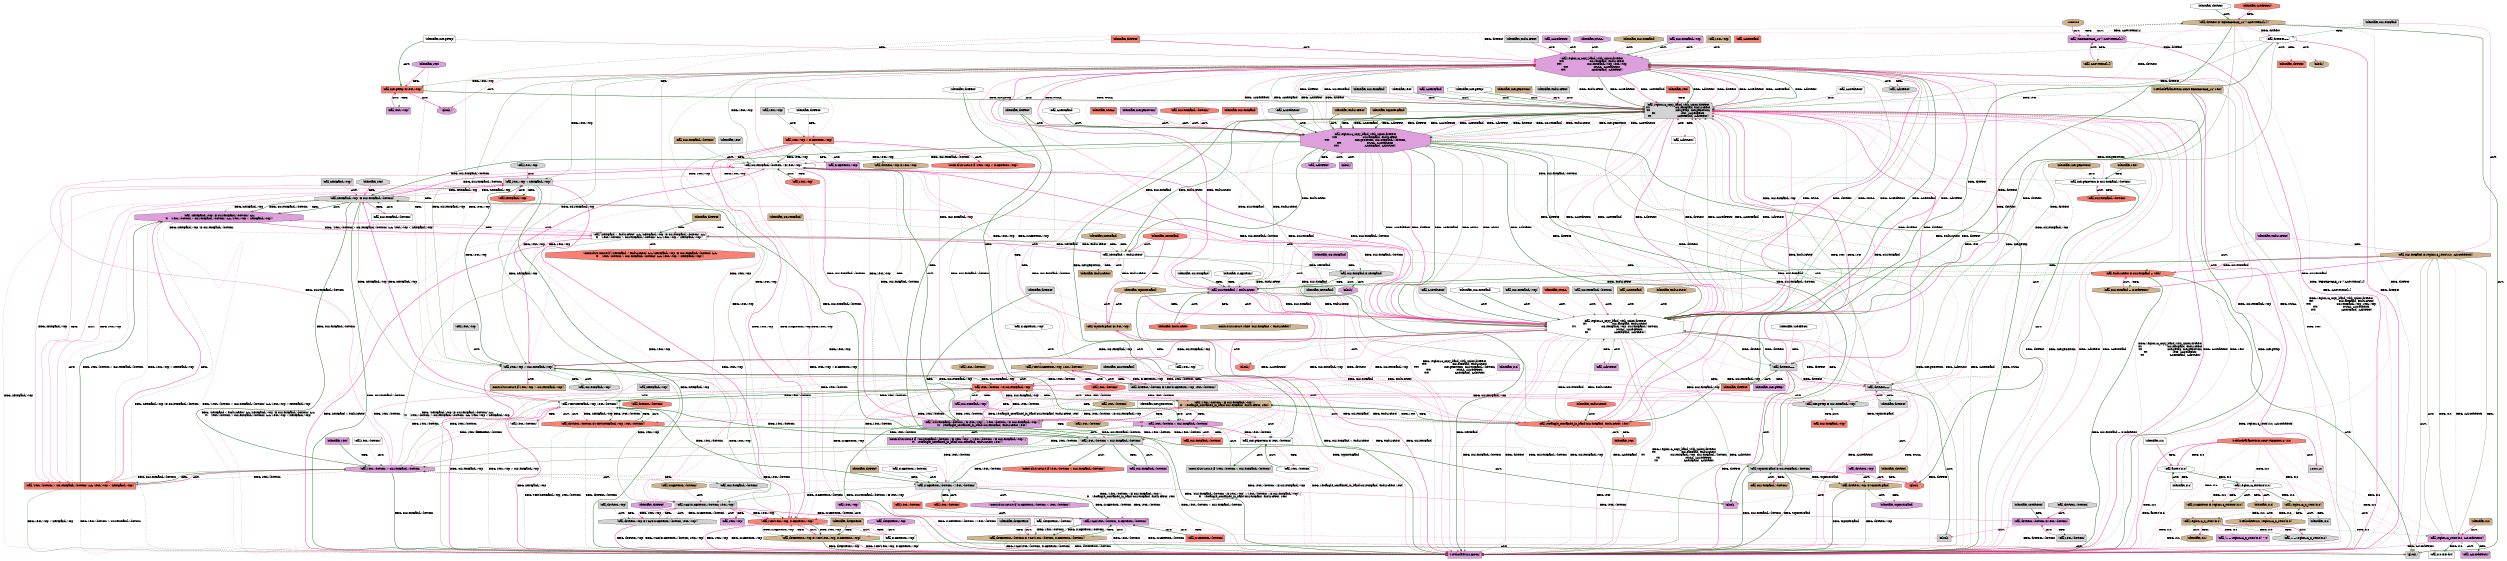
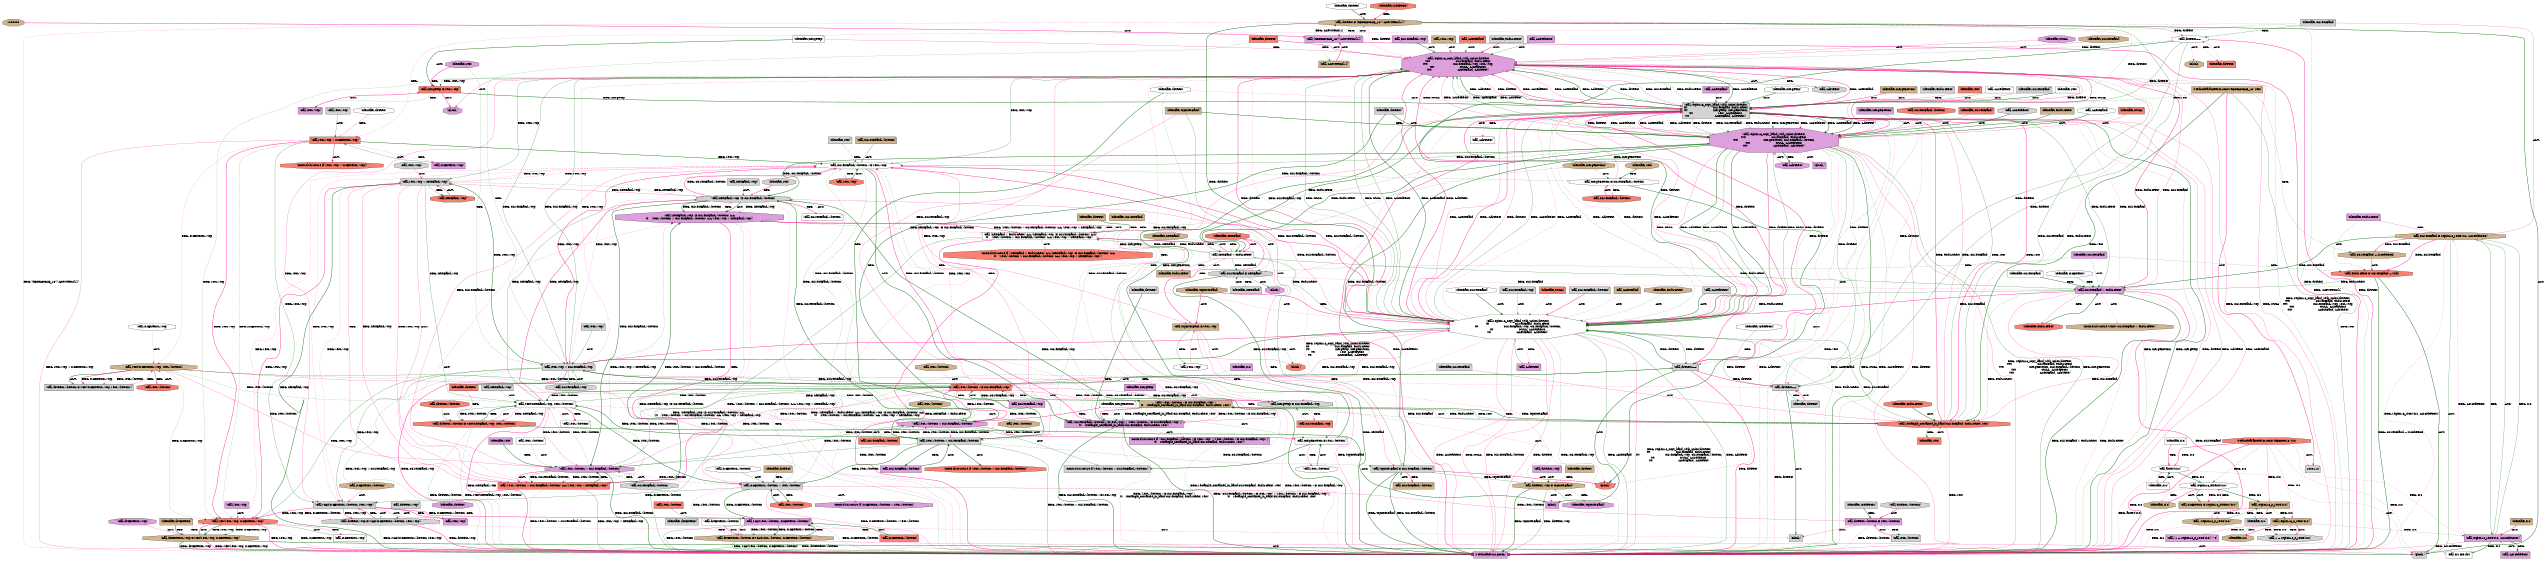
(896, 166) -> none
(2132, 281) -> (2282, 187)
(528, 388) -> none
(2265, 522) -> (2212, 522)
